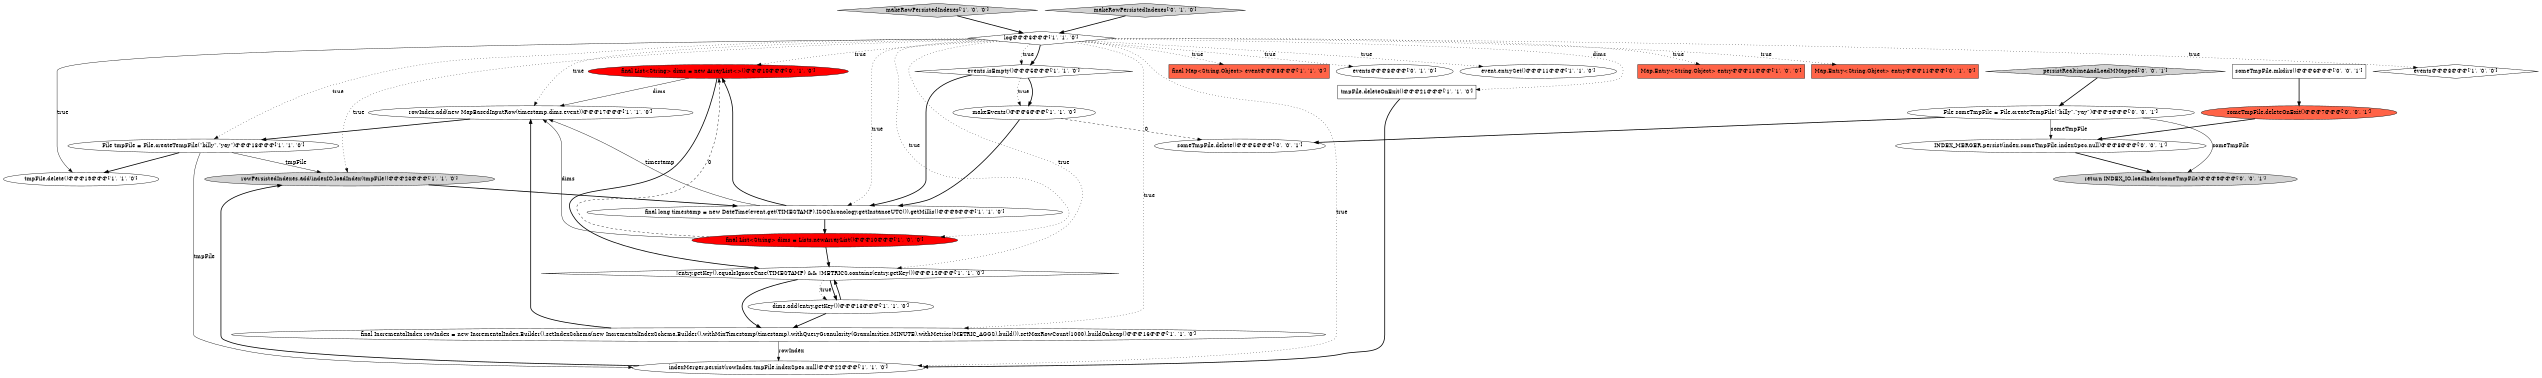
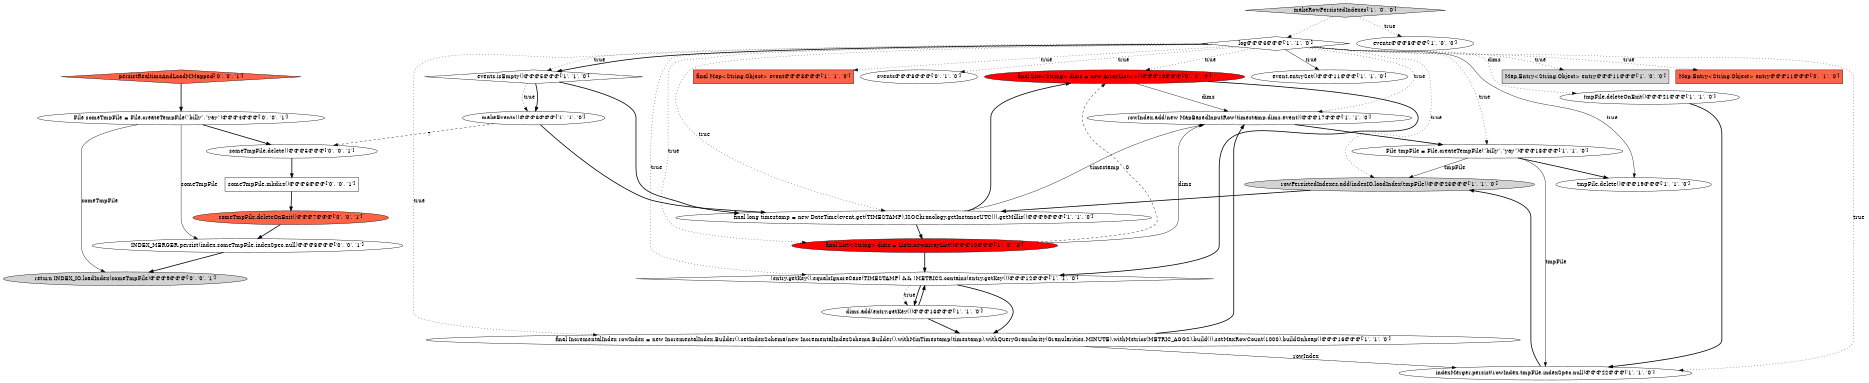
(1145, 10) -> none
(988, 24) -> (1312, 26)
(1763, 45) -> (1378, 26)
(1283, 52) -> (1300, 59)
(1721, 71) -> (1585, 77)
(2105, 71) -> (181, 77)
(2456, 71) -> (1415, 44)
(1407, 92) -> (1650, 97)
(1147, 129) -> (429, 135)
none -> (292, 166)
